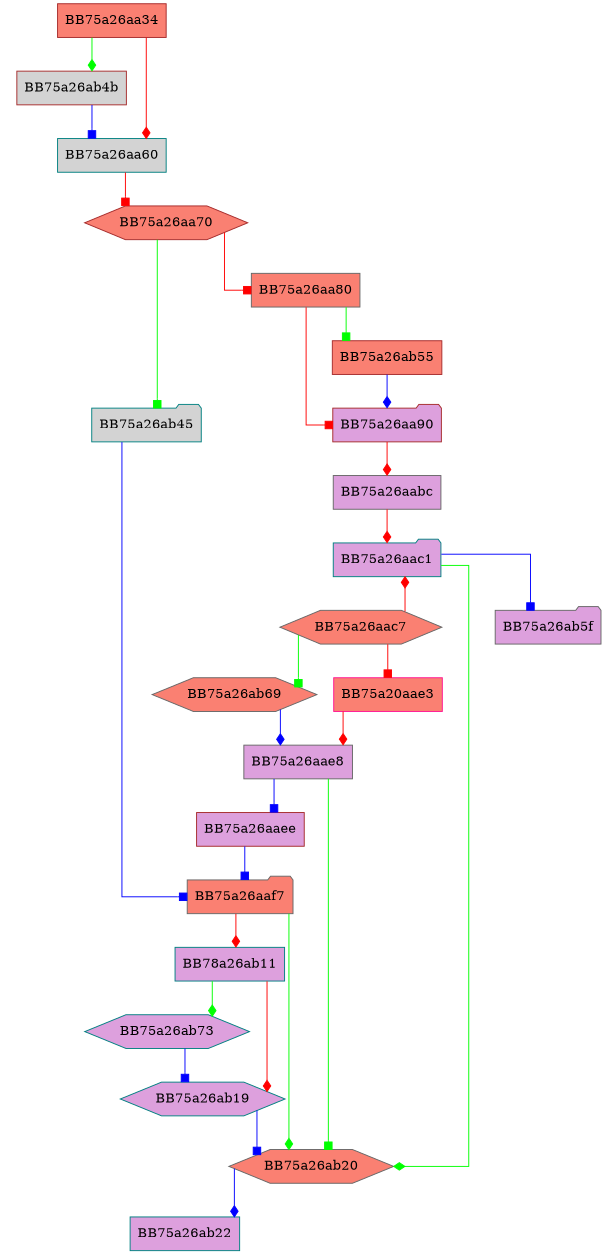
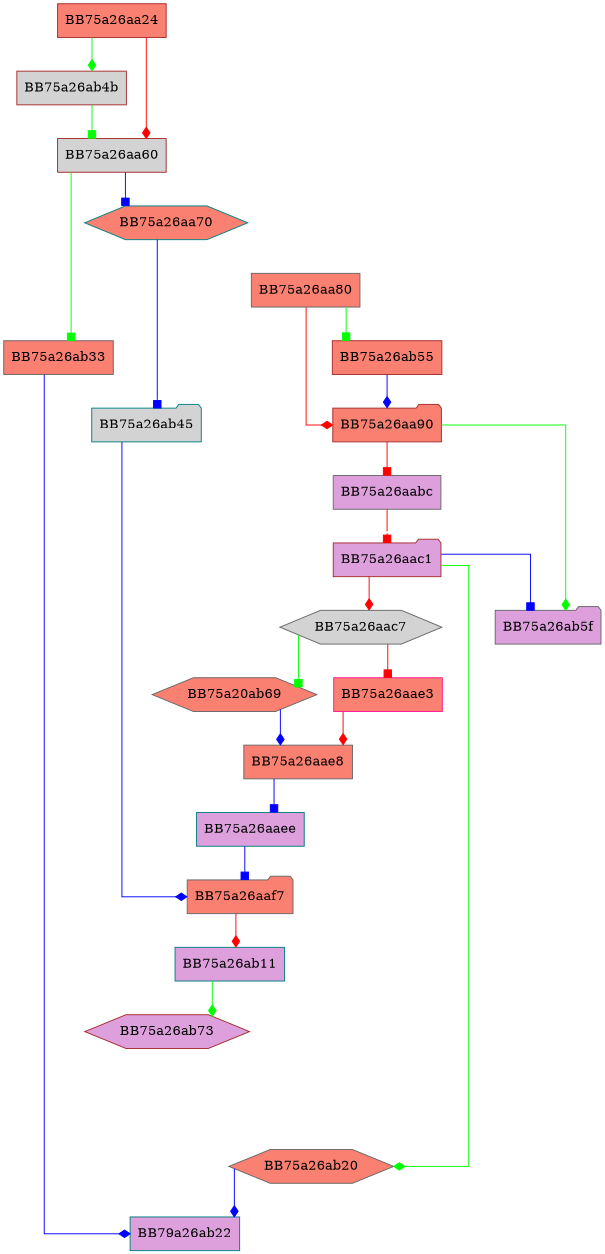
(112, 21) -> (112, 21)
(92, 117) -> (92, 117)
(112, 155) -> (112, 155)
(125, 184) -> (125, 184)
(166, 223) -> (166, 223)
(224, 270) -> none
(157, 319) -> (157, 319)
none -> (59, 358)
(306, 375) -> (306, 375)
(387, 425) -> (387, 425)
none -> (566, 450)
(387, 454) -> (387, 454)
(387, 520) -> (387, 520)
(387, 560) -> (387, 560)
(405, 600) -> (369, 588)
(361, 627) -> (361, 627)
(234, 695) -> (234, 695)
(388, 695) -> (388, 695)
(122, 697) -> (122, 697)
(298, 762) -> (298, 762)
(250, 829) -> (250, 829)
(328, 959) -> none
(230, 964) -> (230, 964)
(289, 1026) -> none
(167, 1032) -> (167, 1032)
(203, 1099) -> none
(185, 1234) -> (185, 1234)
